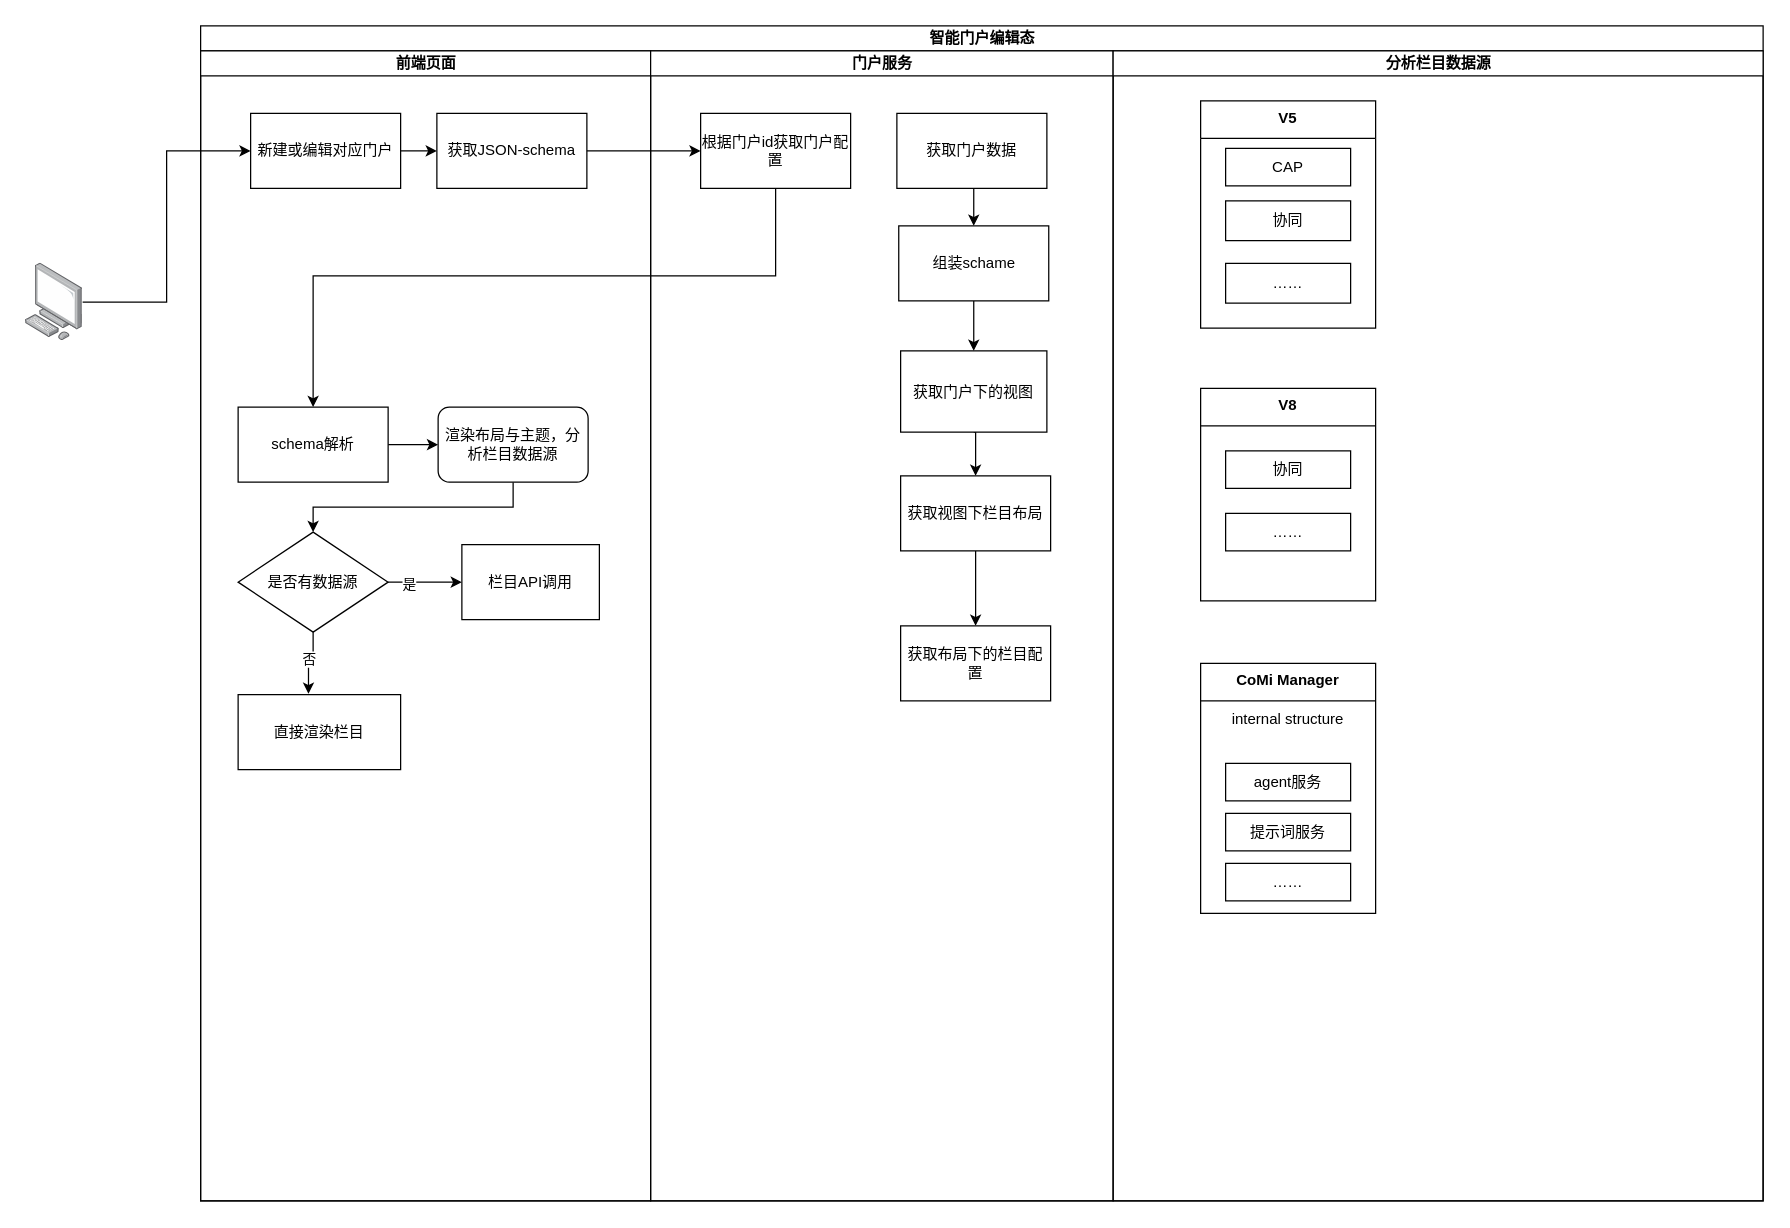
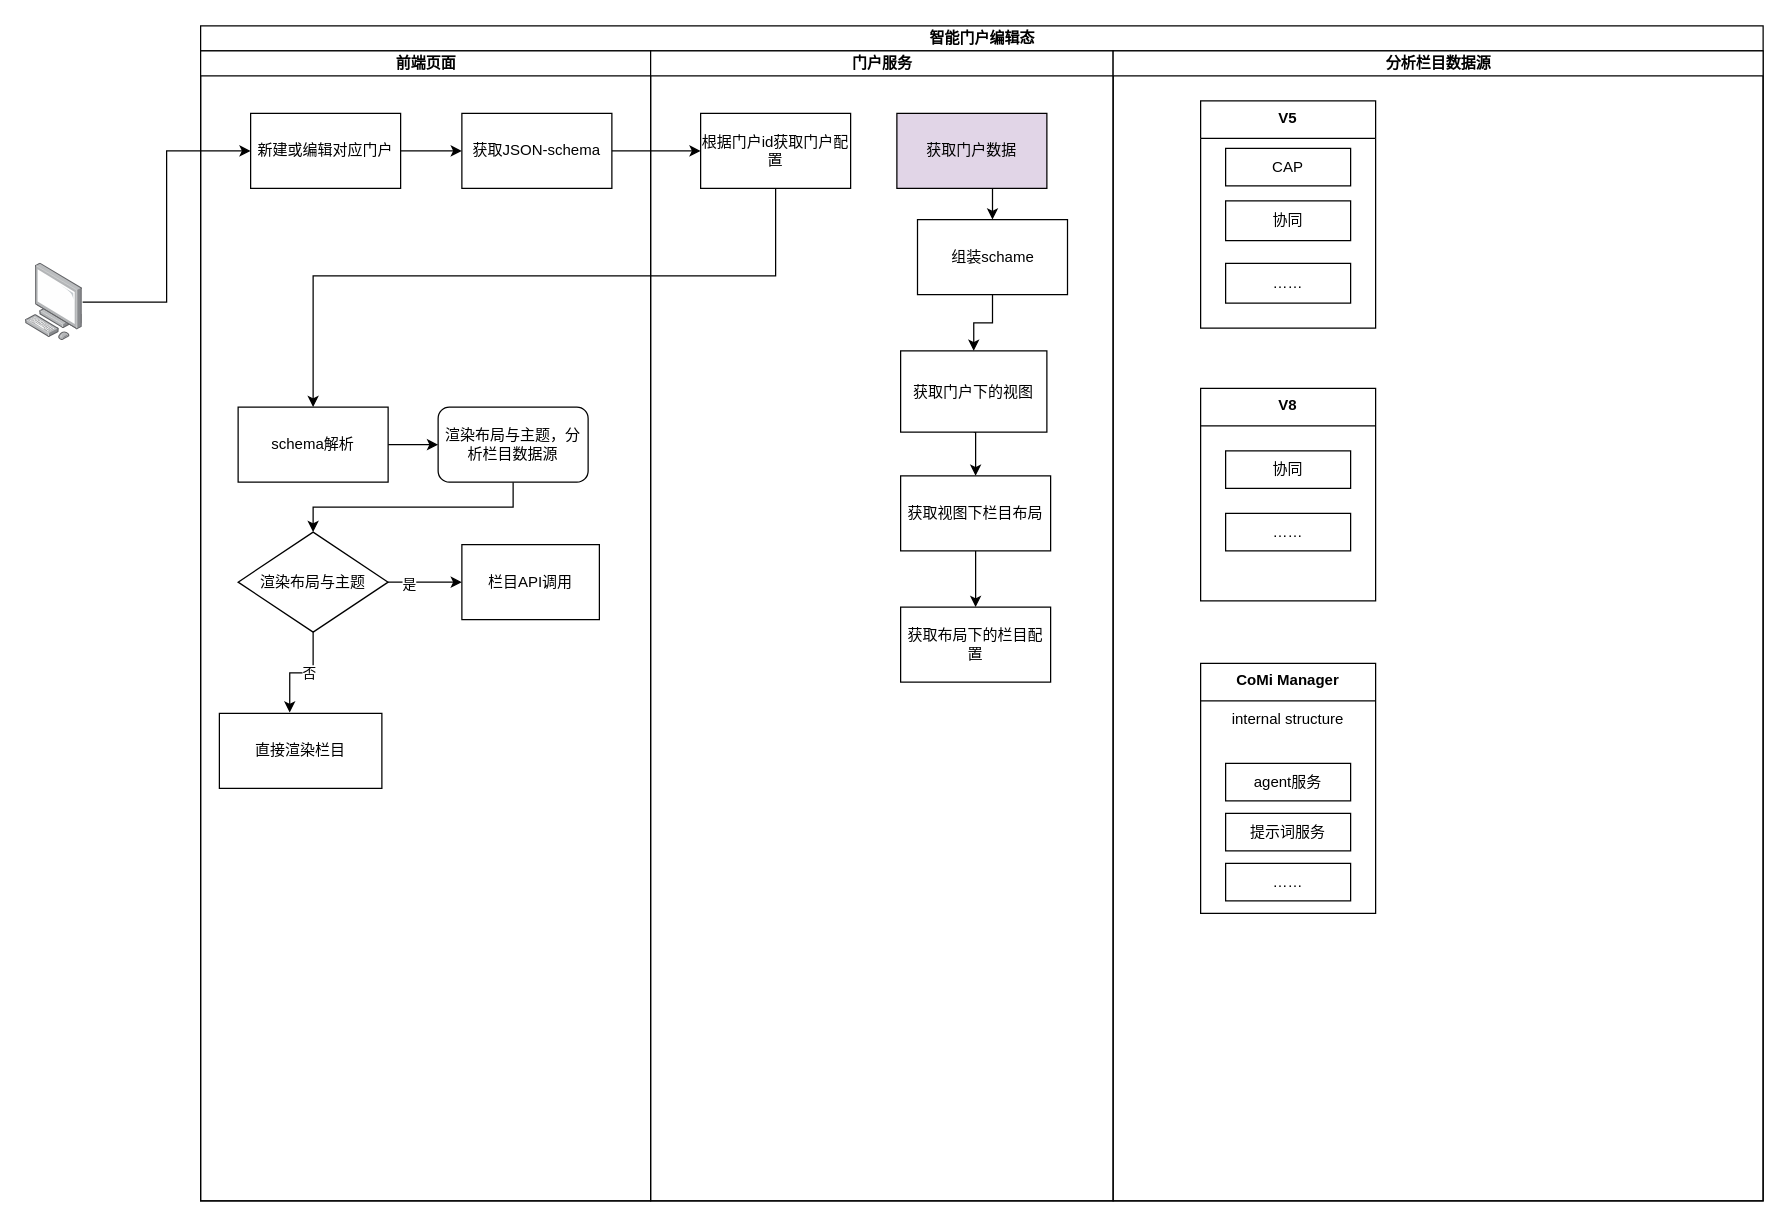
(512, 151) -> (537, 151)
(972, 151) -> (972, 151)
(974, 263) -> (993, 257)
(313, 582) -> (313, 582)
(976, 663) -> (976, 644)
(319, 732) -> (301, 751)
